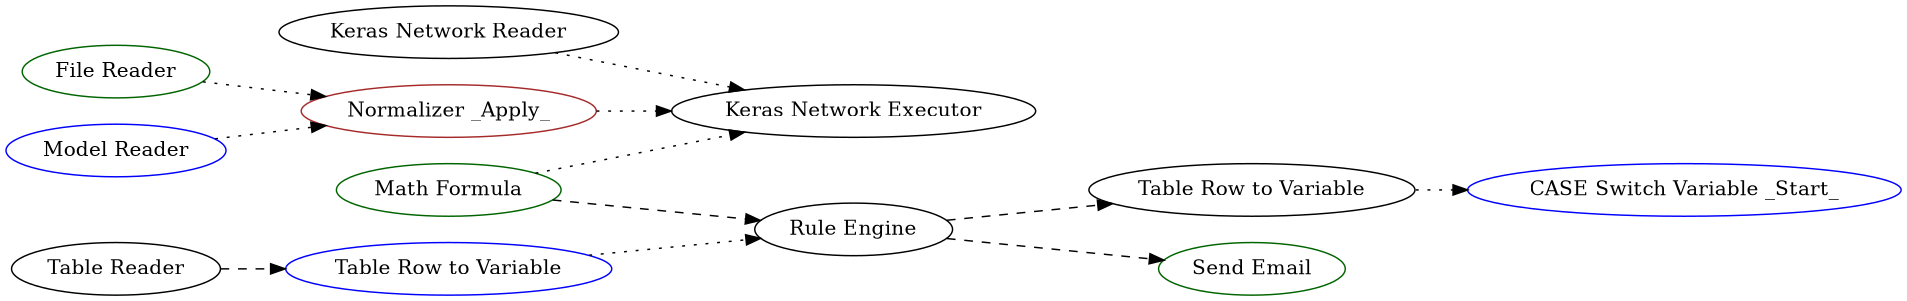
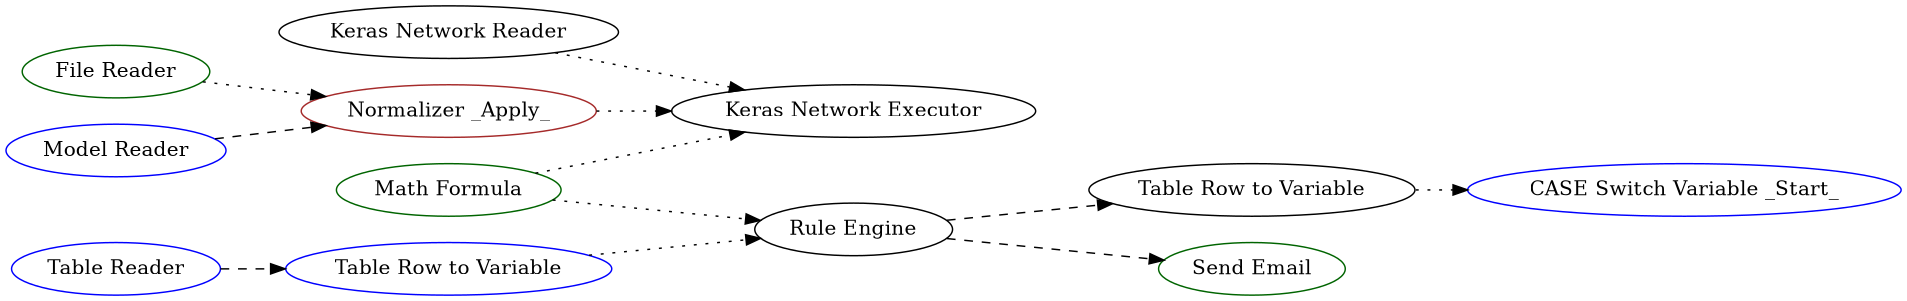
(263, 133) -> (263, 133)
(649, 209) -> (649, 209)
(116, 269) -> (116, 269)
